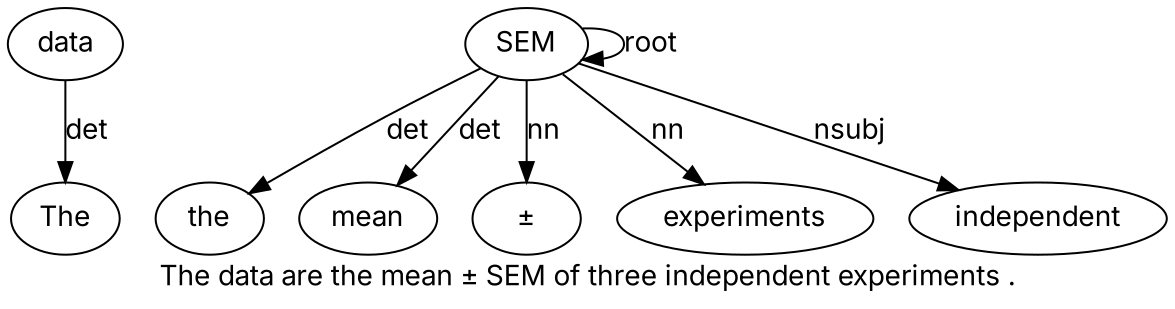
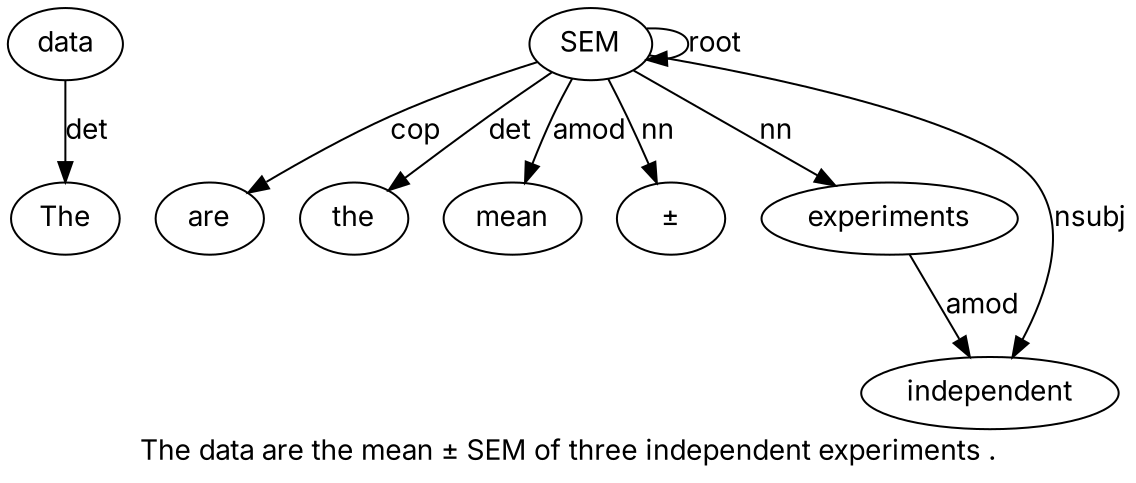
(481, 131) -> (590, 131)
none -> (210, 219)
none -> (934, 297)
